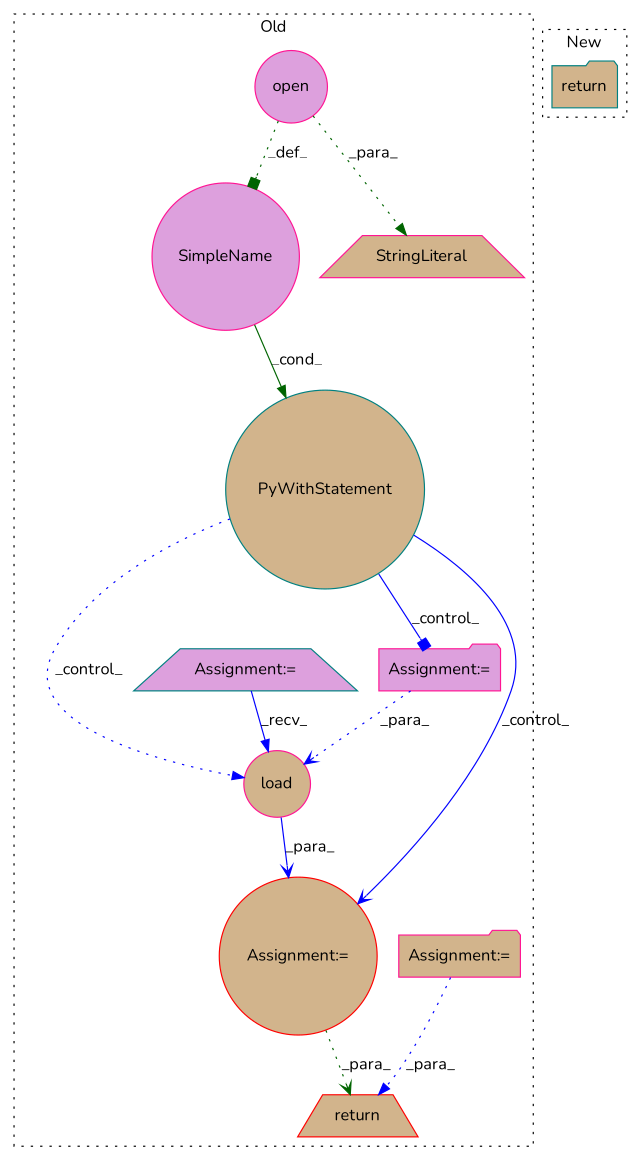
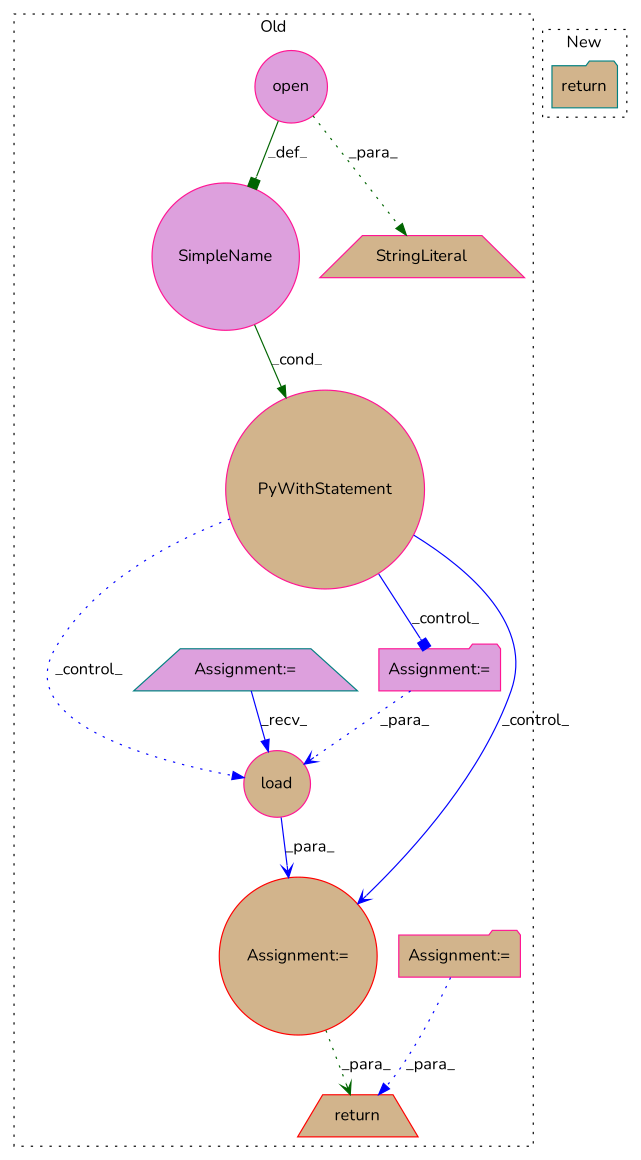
(267, 149) -> (267, 149)
(325, 490) -> (325, 490)
